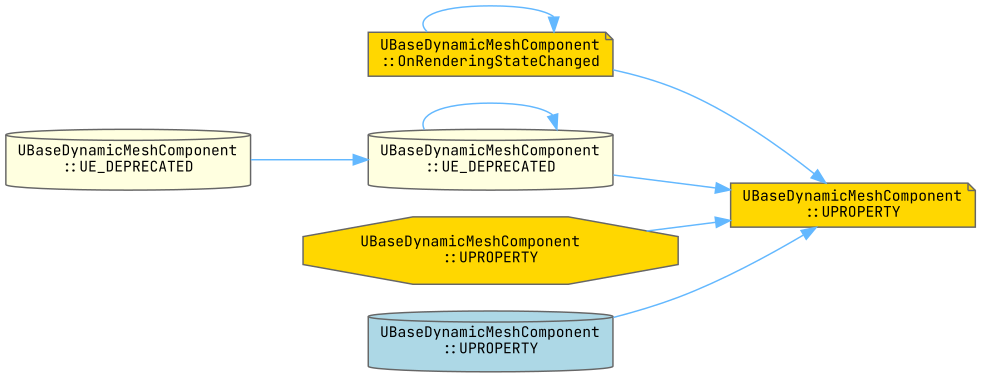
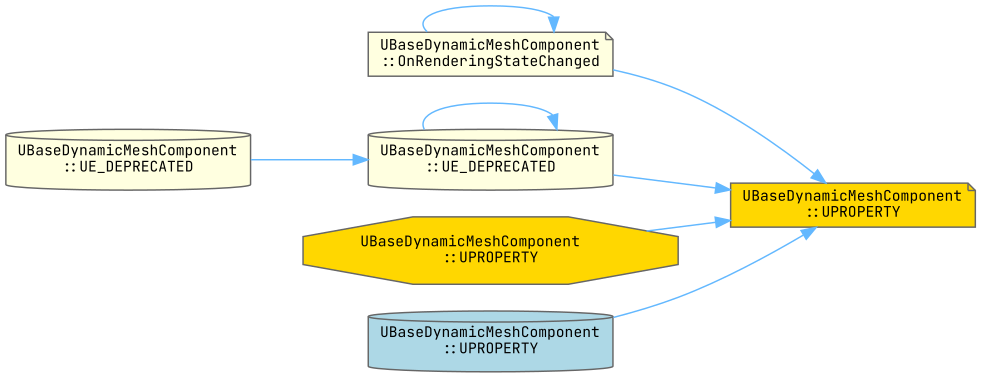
(491, 54) -> (491, 54)
